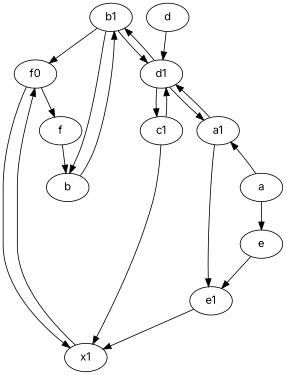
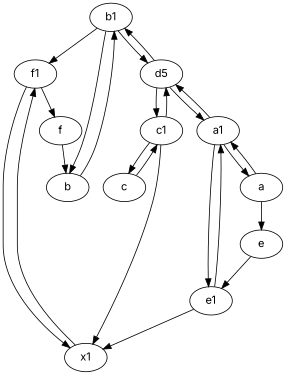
(168, 17) -> none
(35, 74) -> (35, 74)
(161, 74) -> (161, 74)
none -> (233, 157)
none -> (124, 187)
none -> (220, 220)
